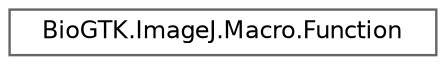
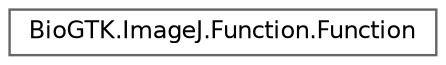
(223, 32) -> (223, 32)
